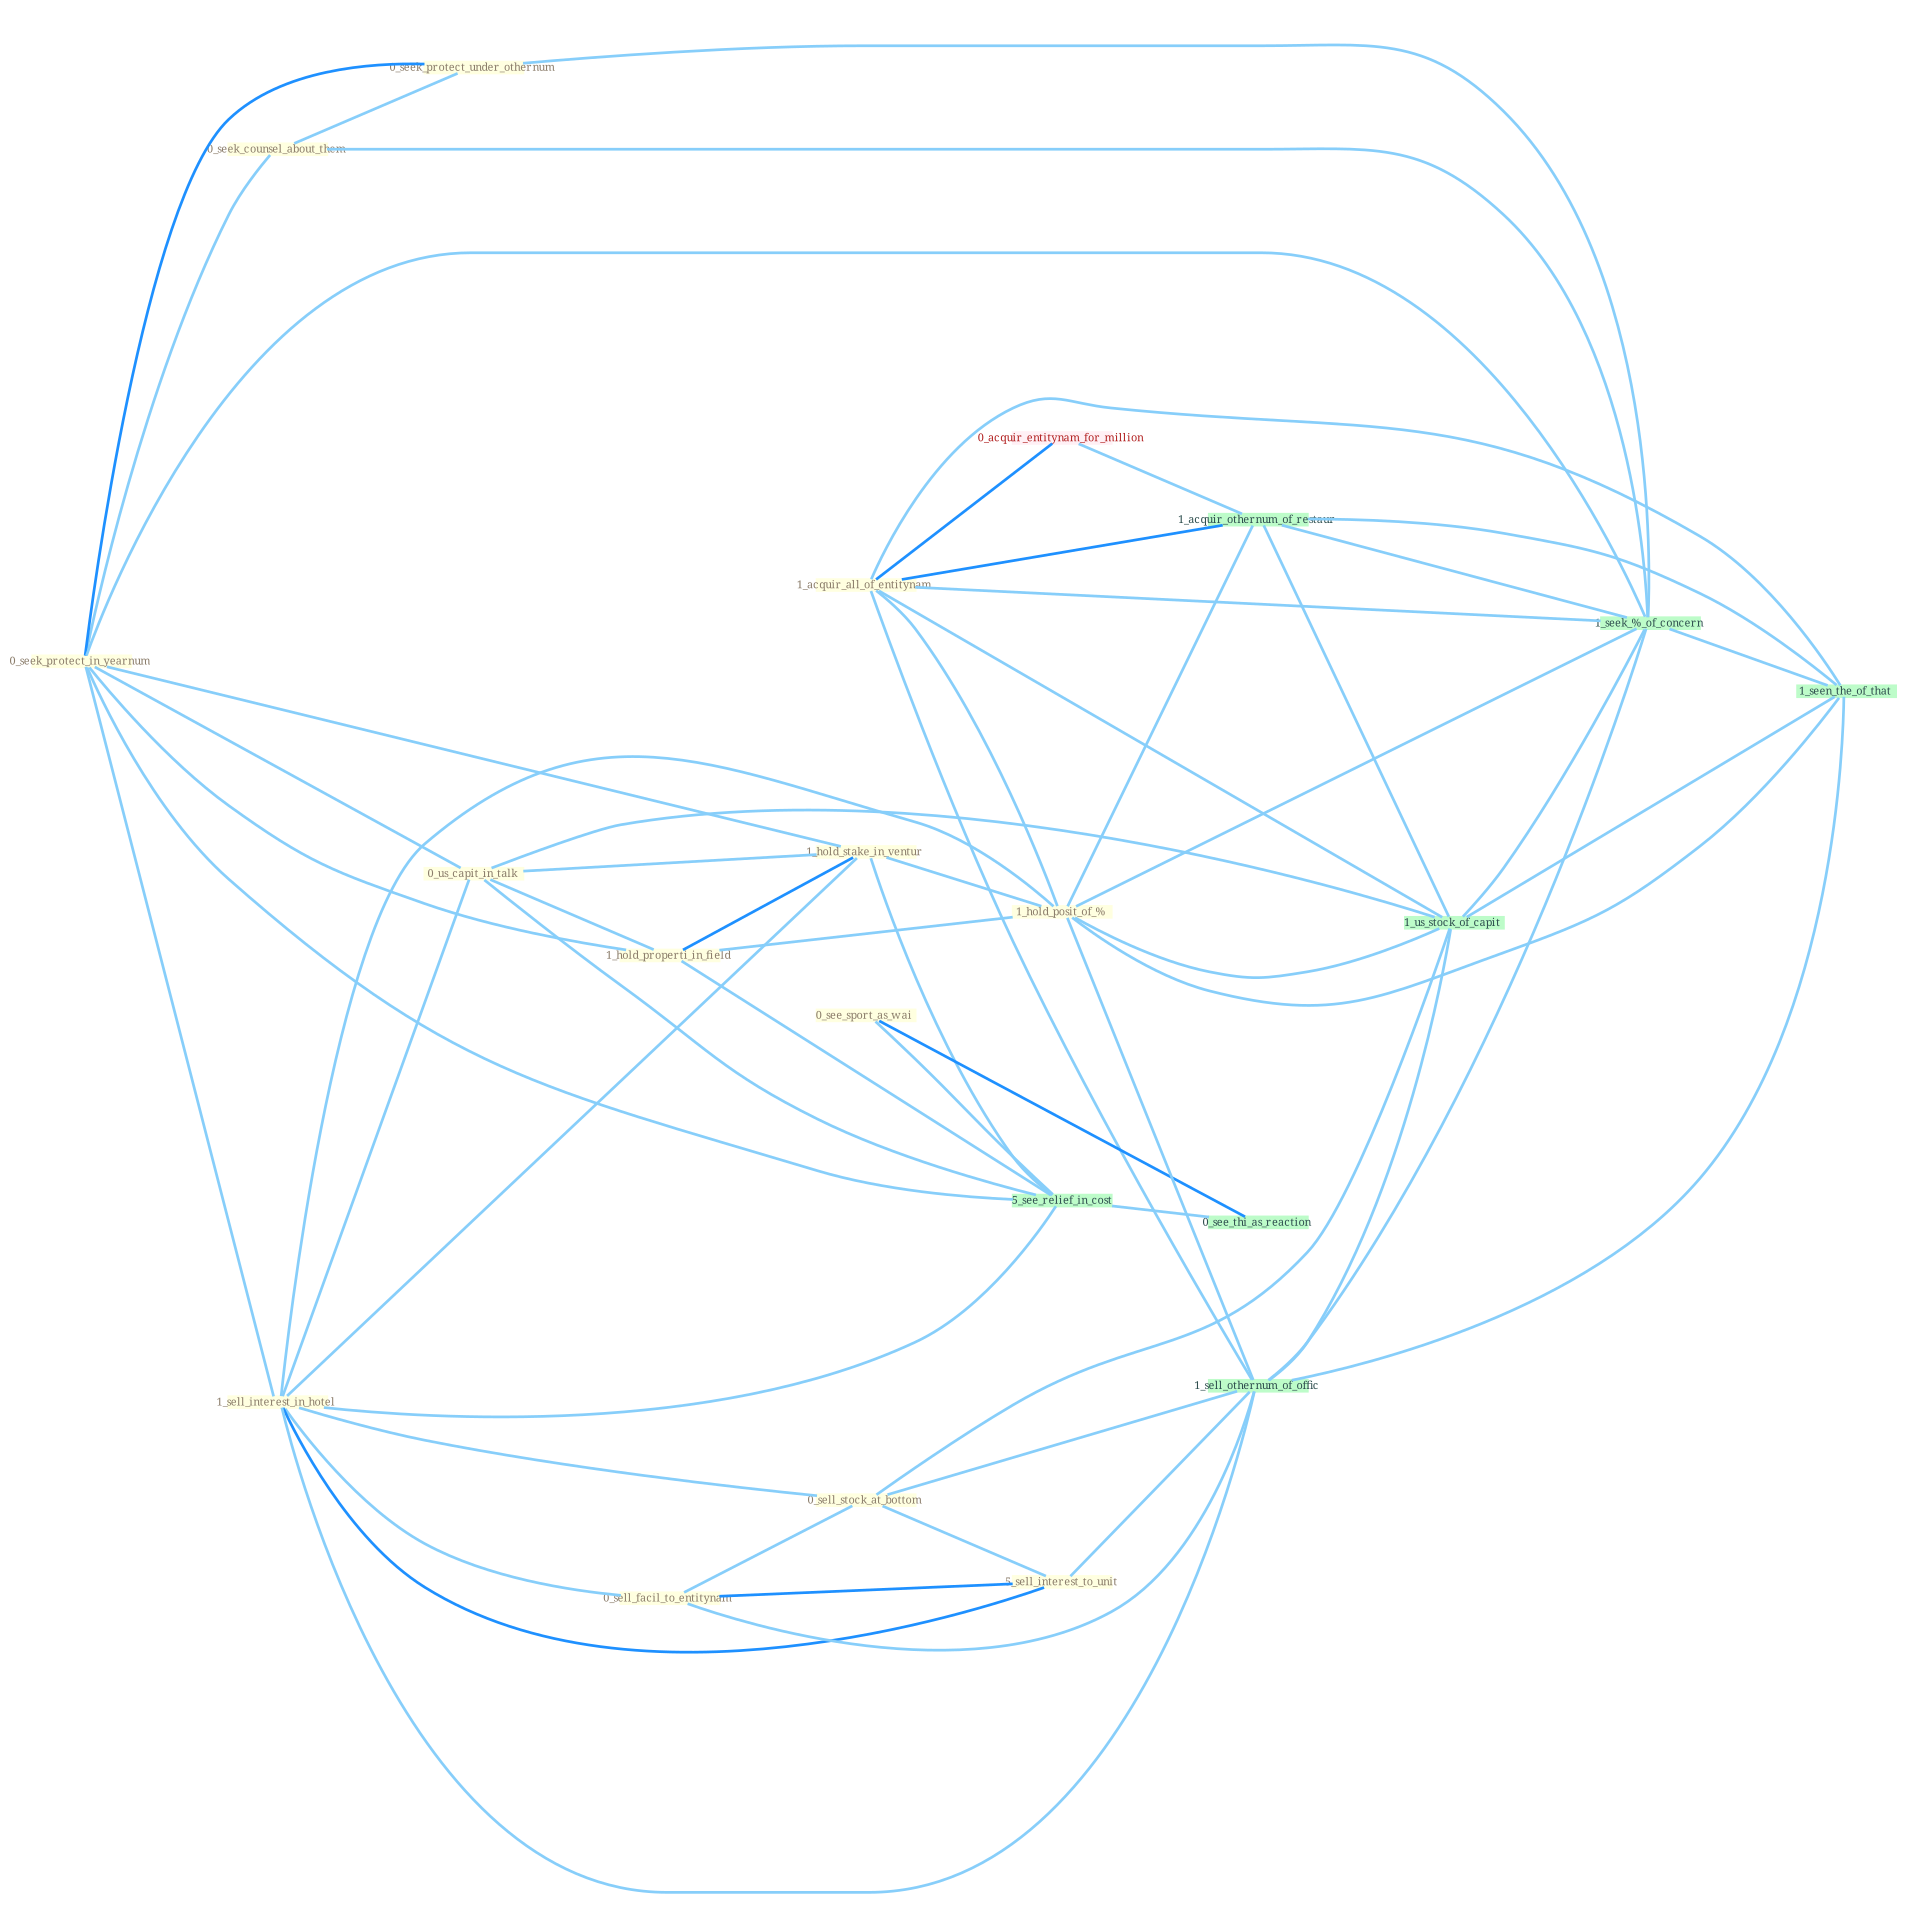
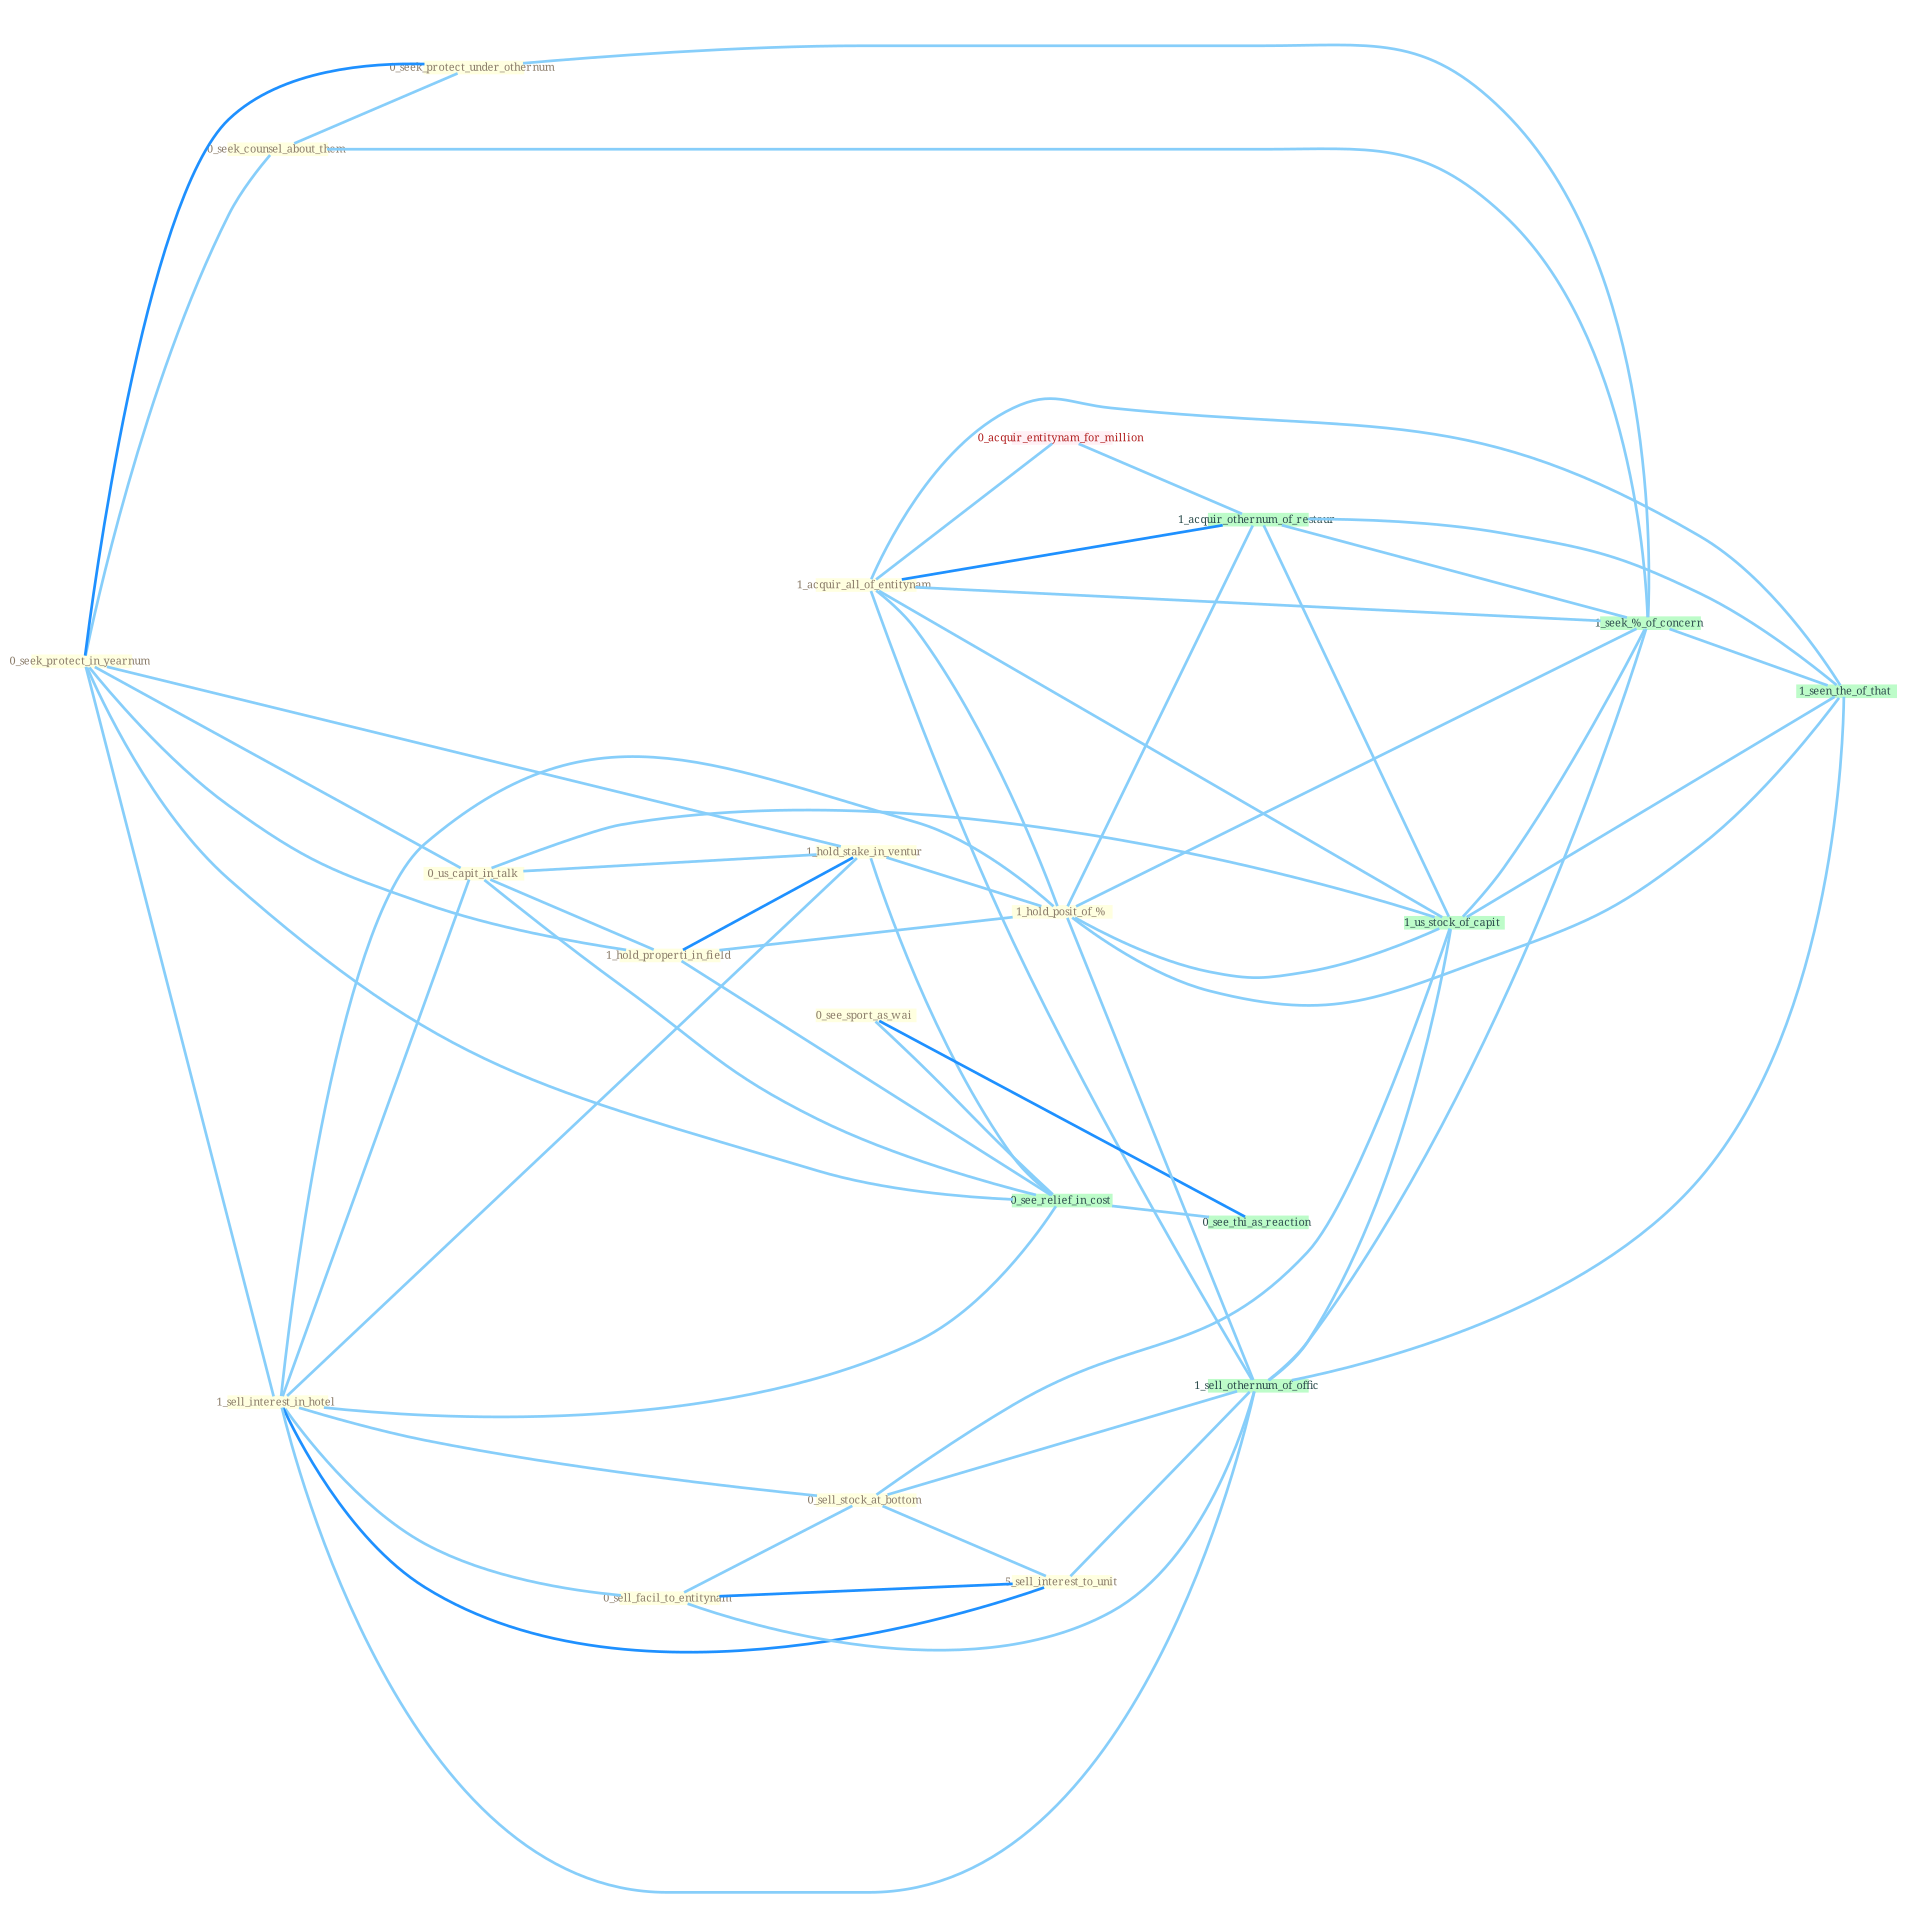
(850, 253) -> none
(964, 512) -> (964, 512)
(1062, 1201) -> (1062, 1201)
